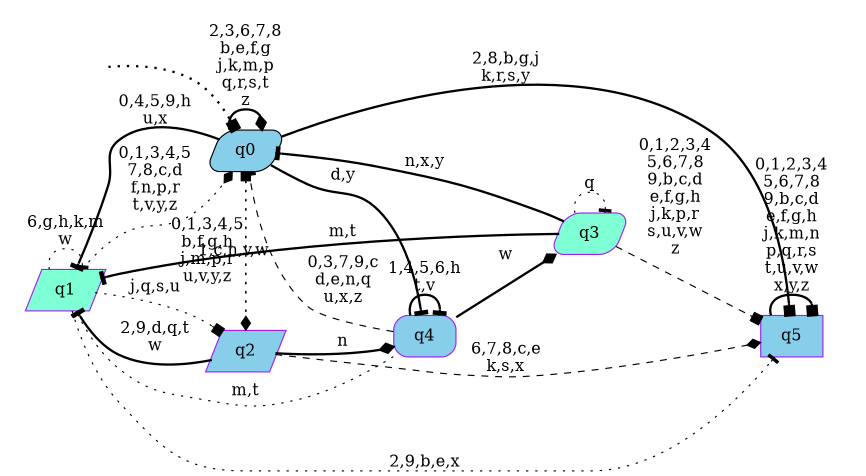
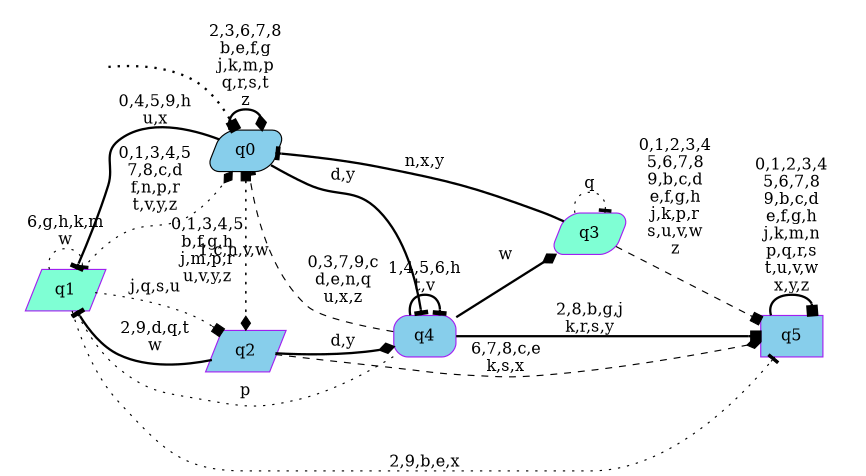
(595, 89) -> (602, 336)
(332, 245) -> none
(343, 341) -> (343, 341)
(246, 391) -> (246, 391)
